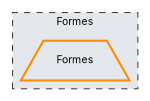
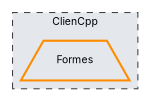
(75, 22) -> (75, 22)
